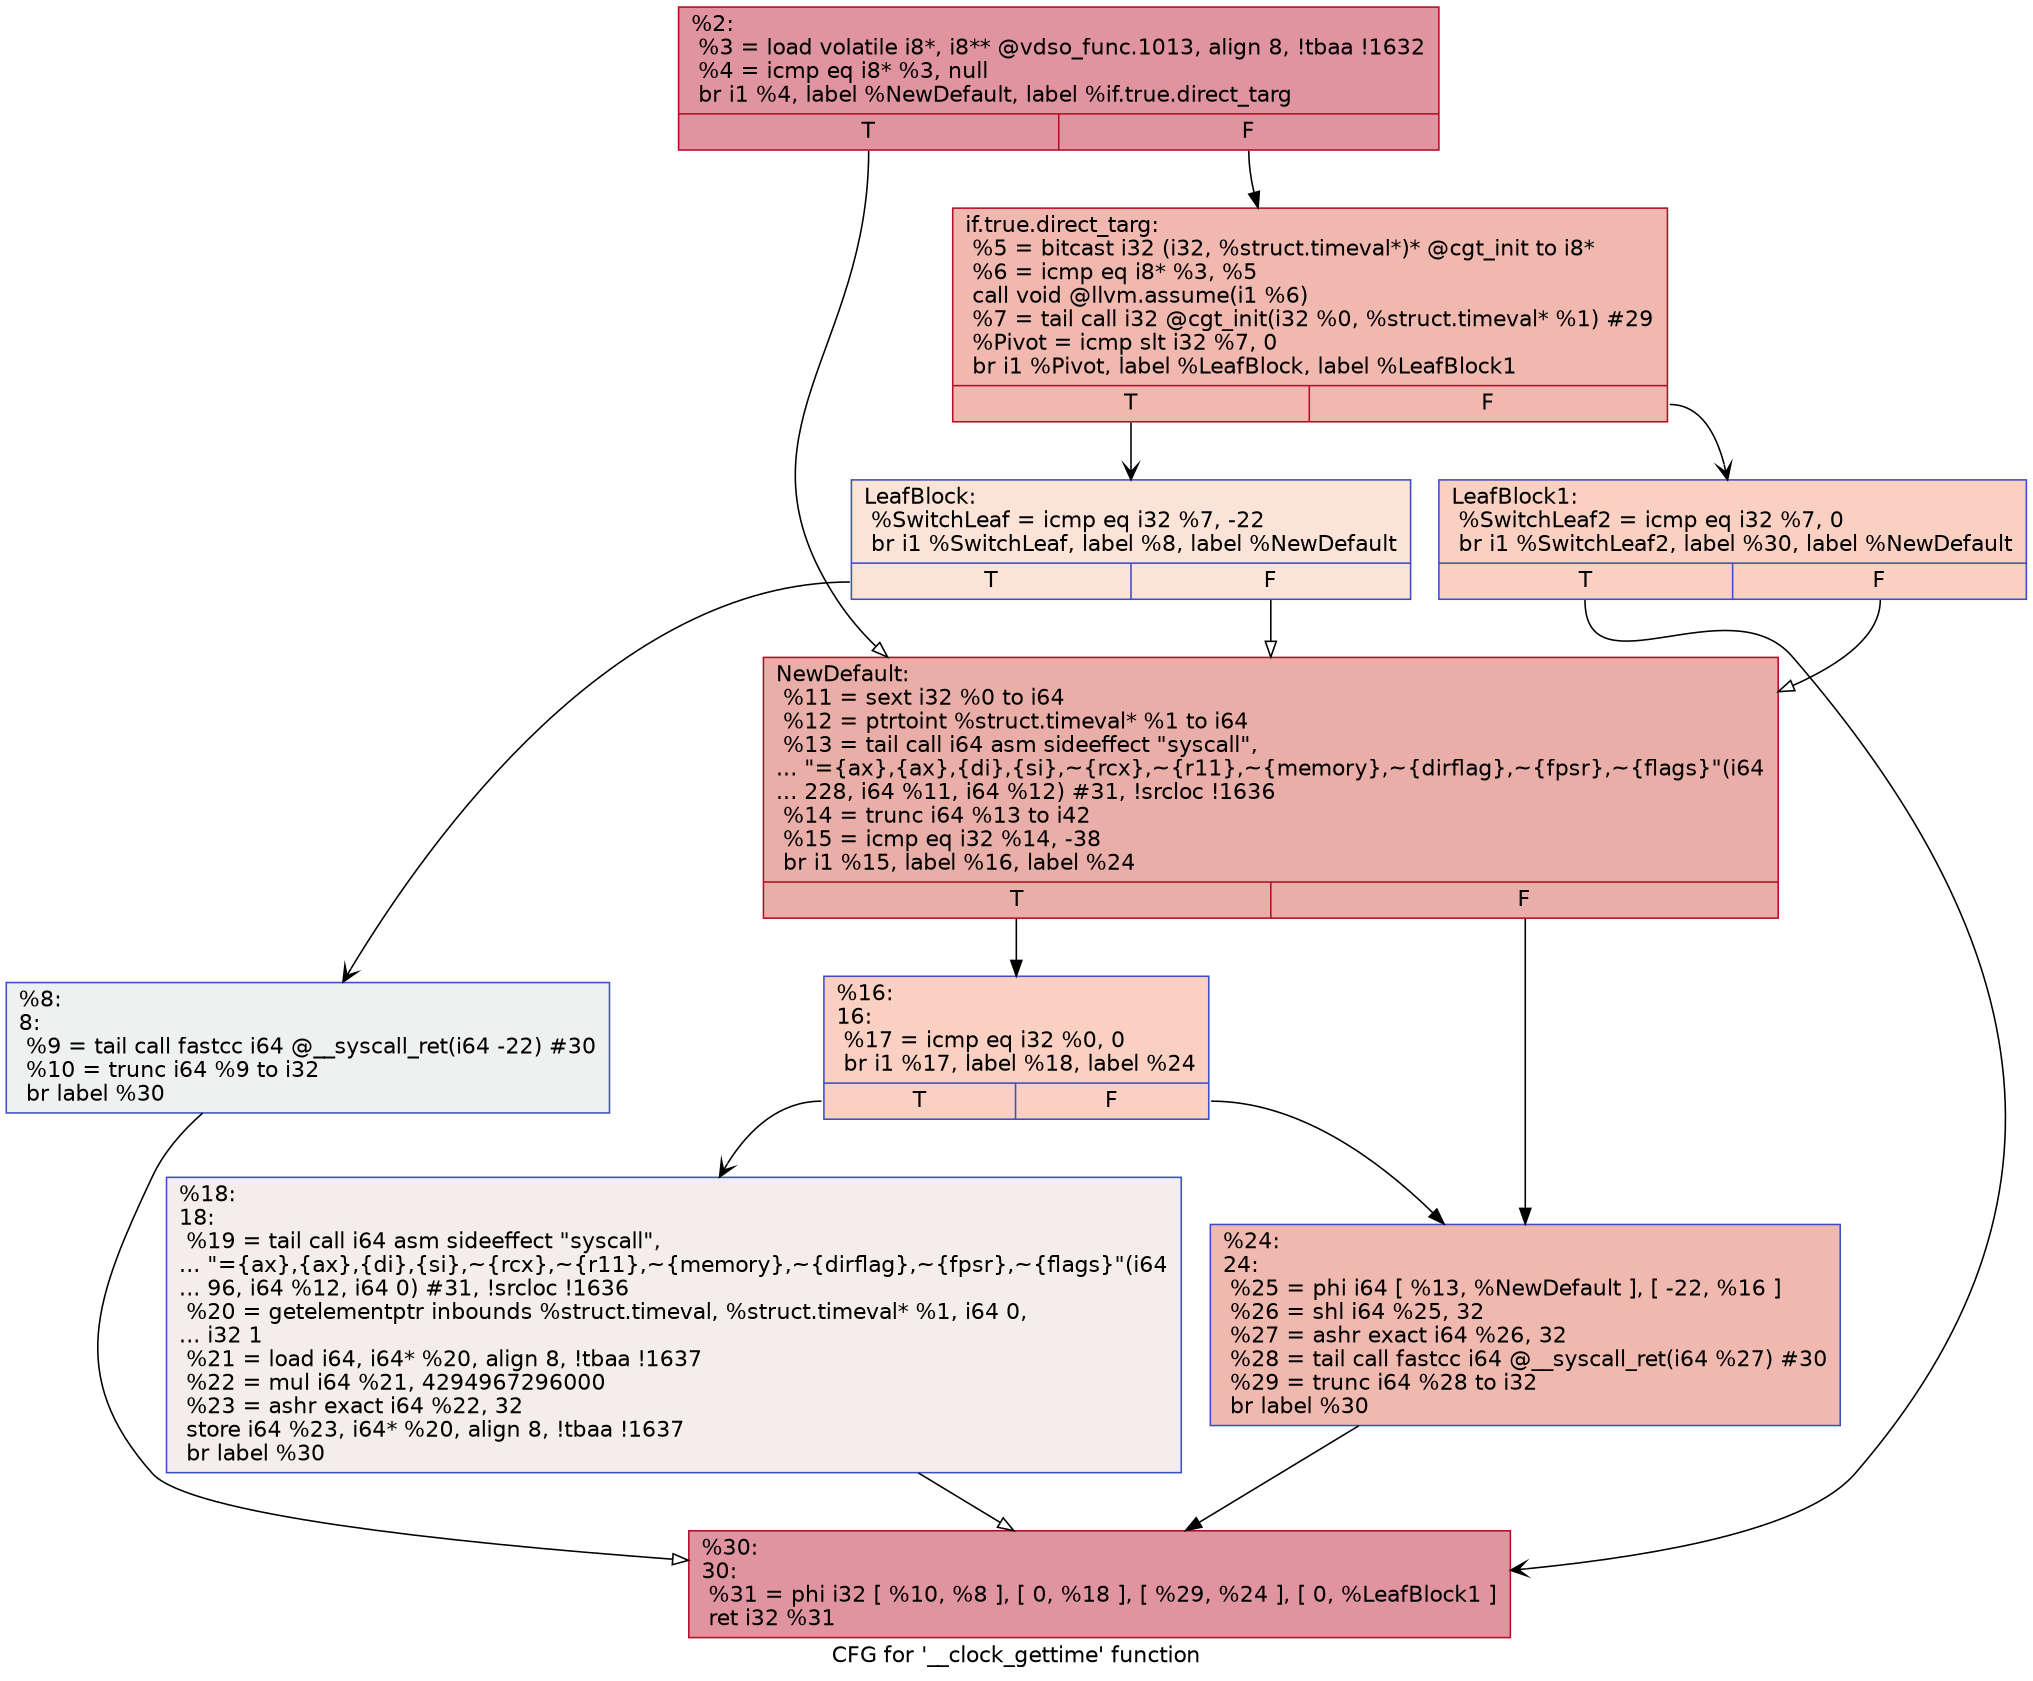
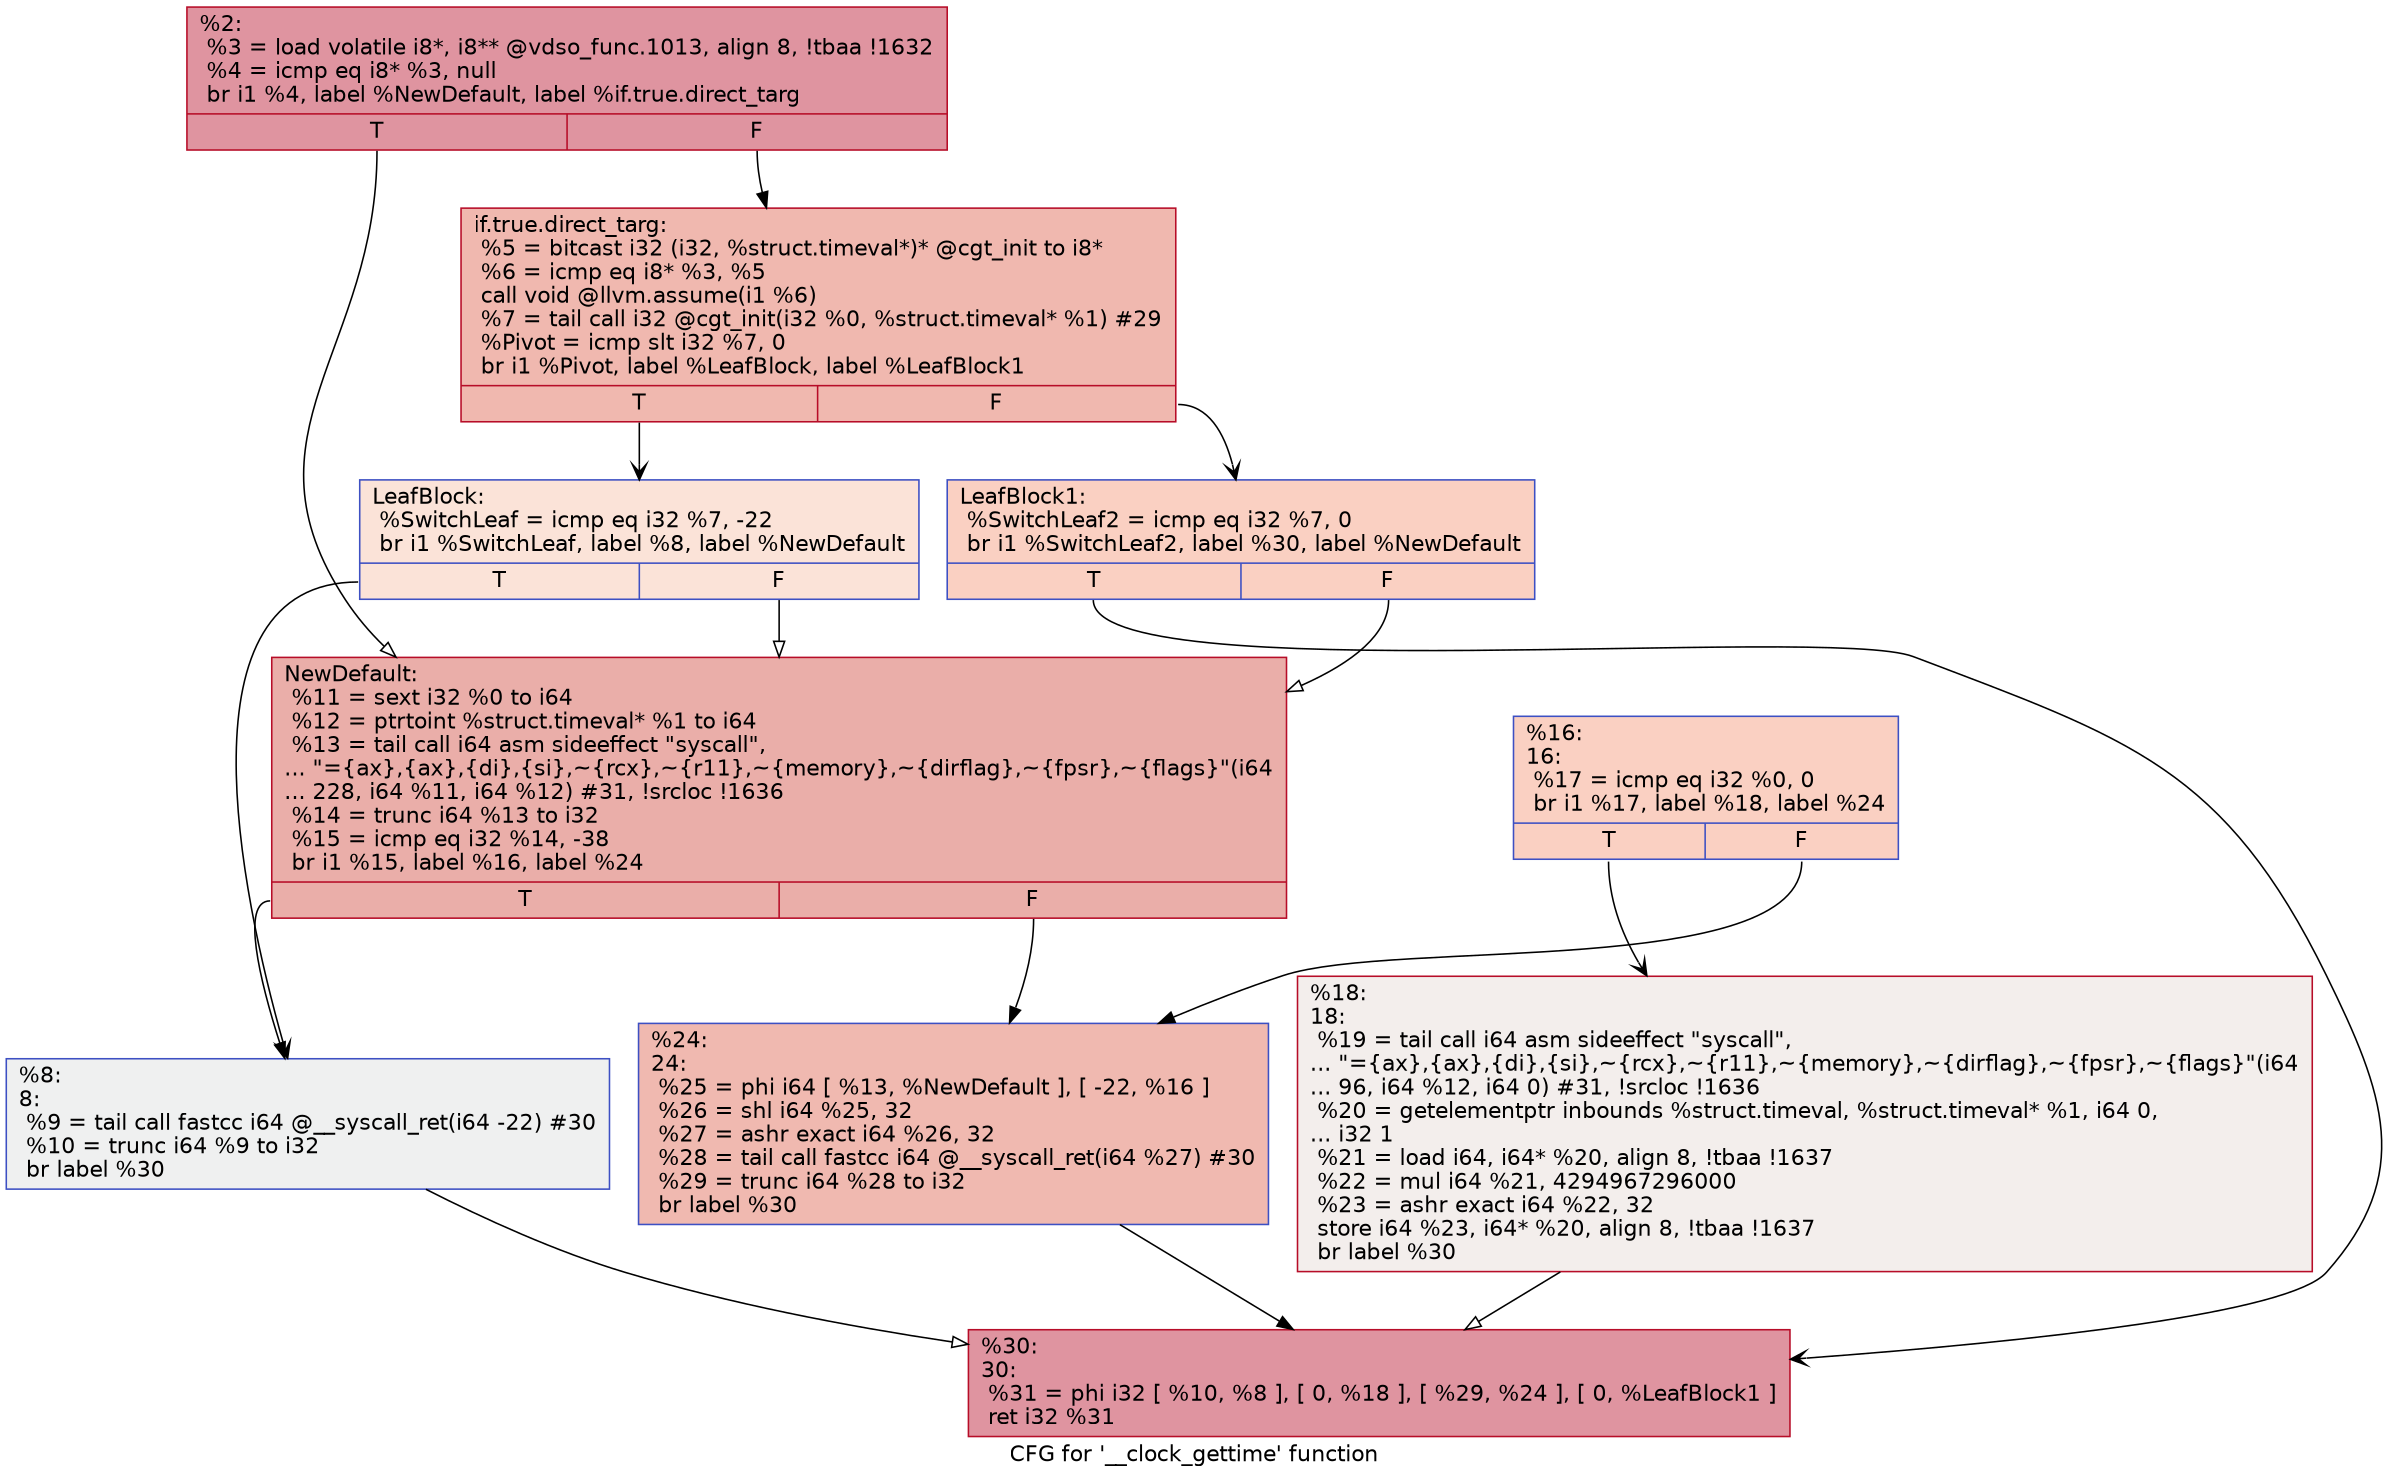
(934, 816) -> (442, 816)
(1016, 940) -> (260, 970)
(674, 1325) -> (1805, 1124)
